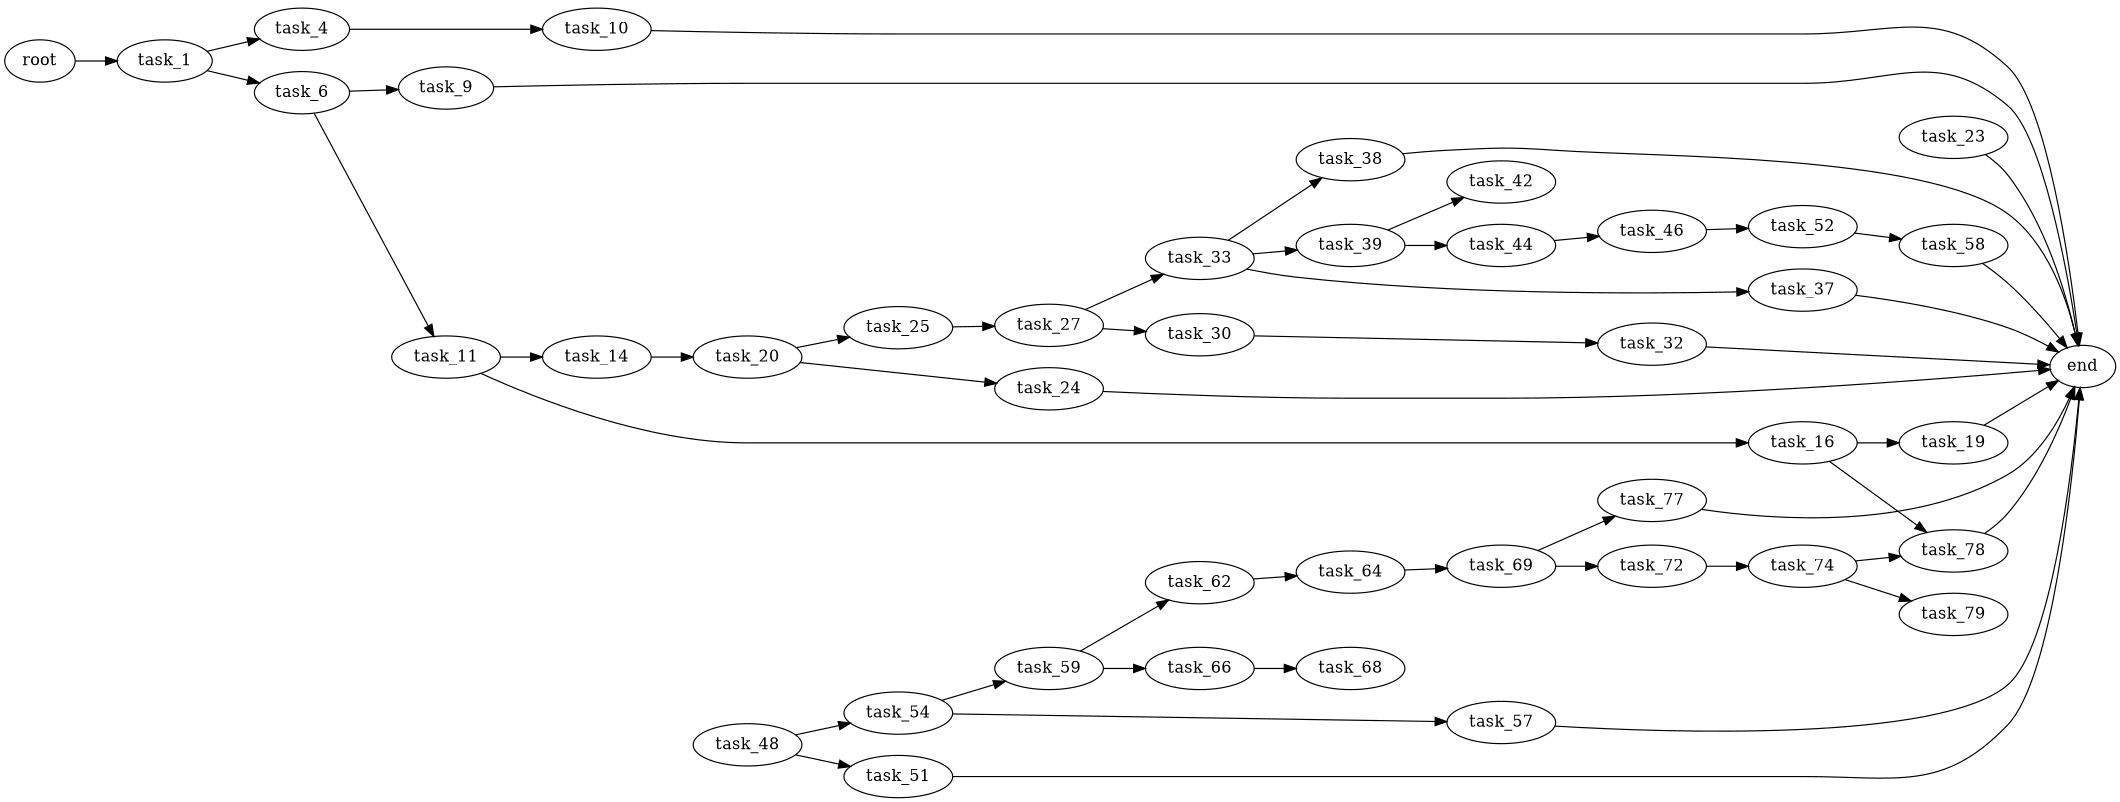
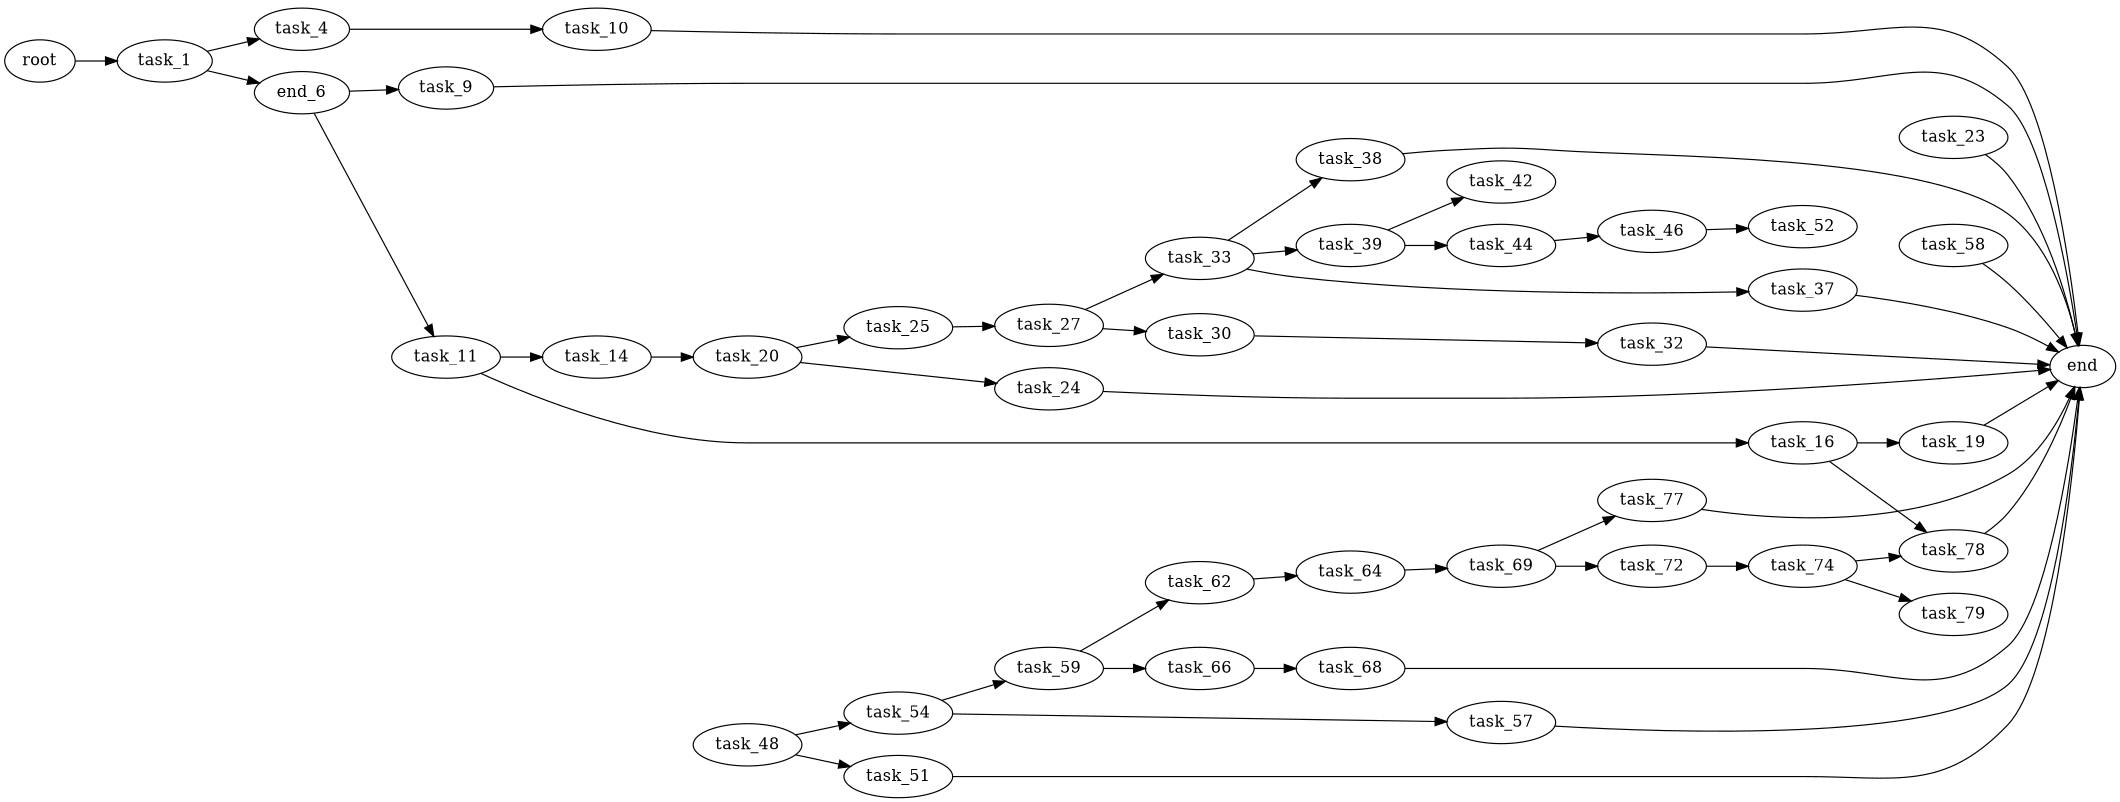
(302, 93) -> (302, 93)
(1872, 235) -> none
none -> (1840, 670)
